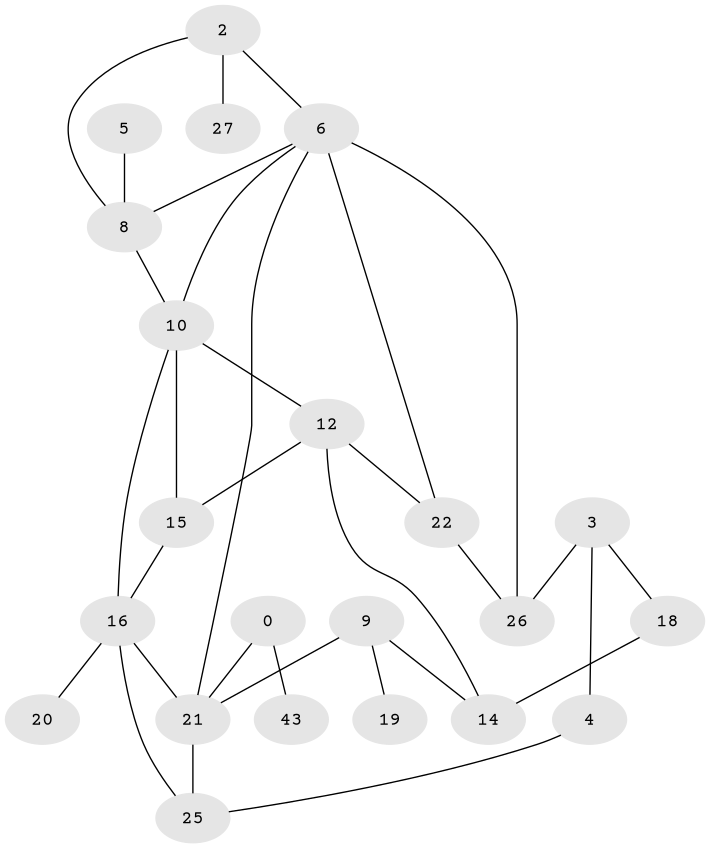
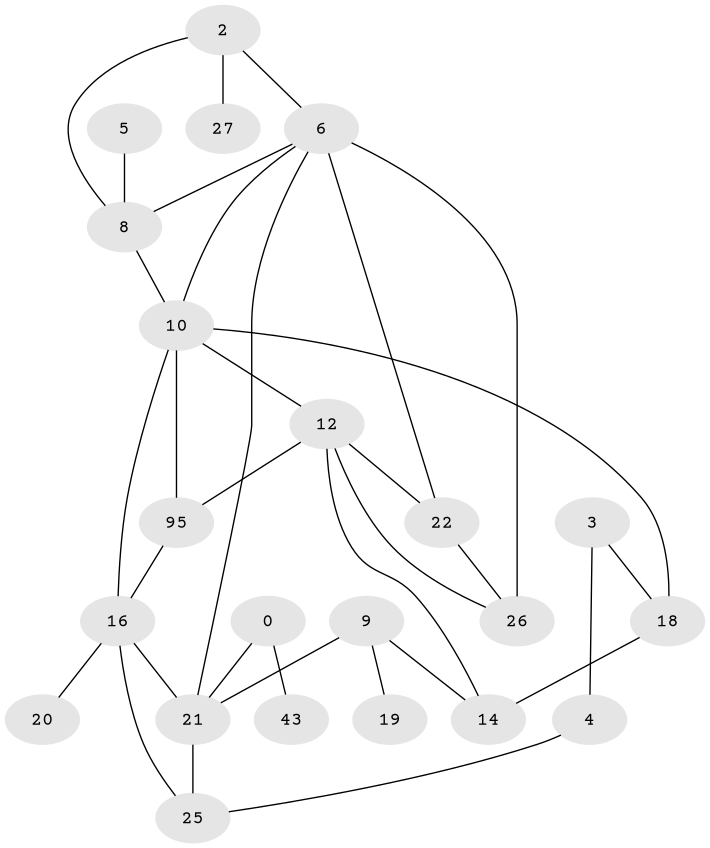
none -> (492, 394)
(176, 523) -> (176, 523)
(555, 572) -> (391, 546)
